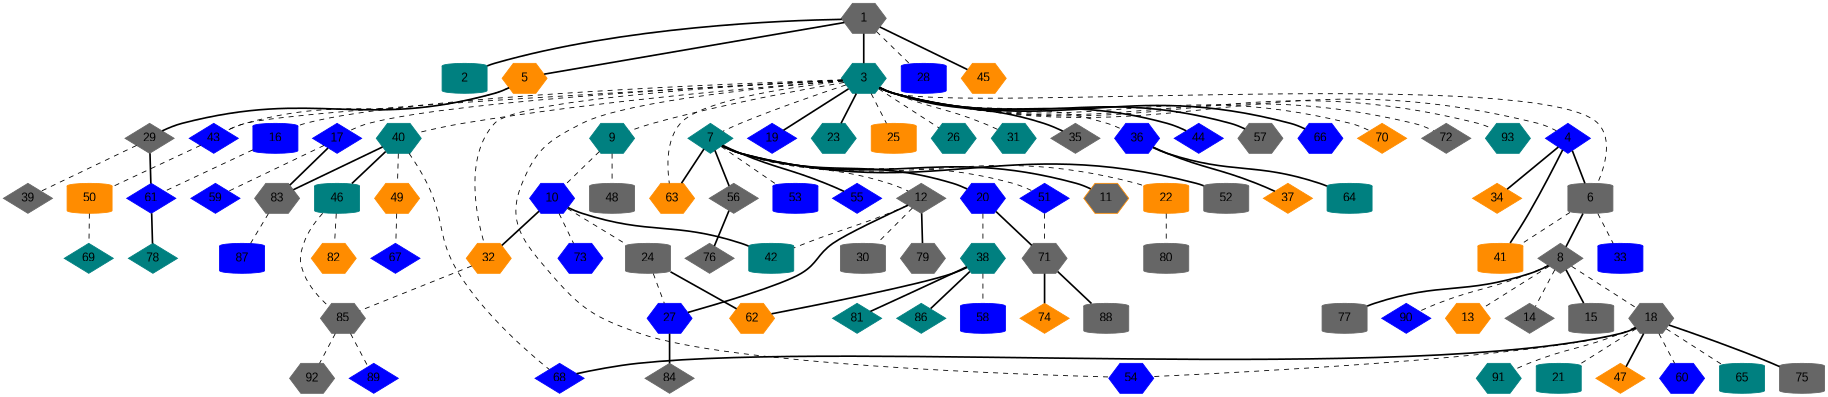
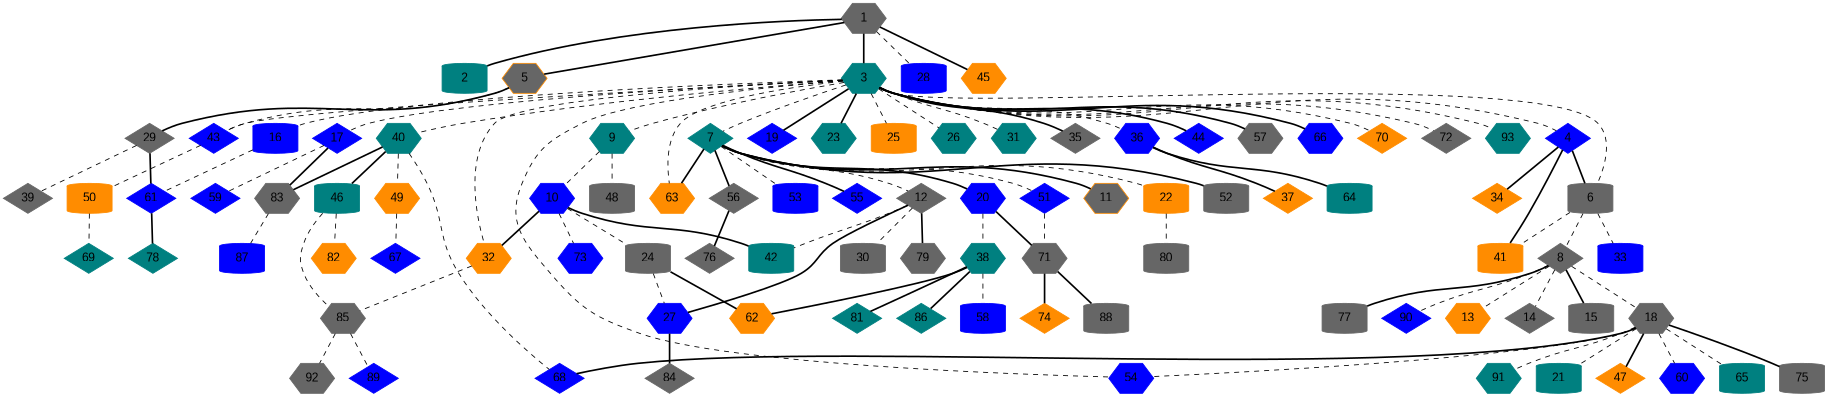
(525, 78) -> (525, 78)
(1574, 230) -> (1574, 230)
